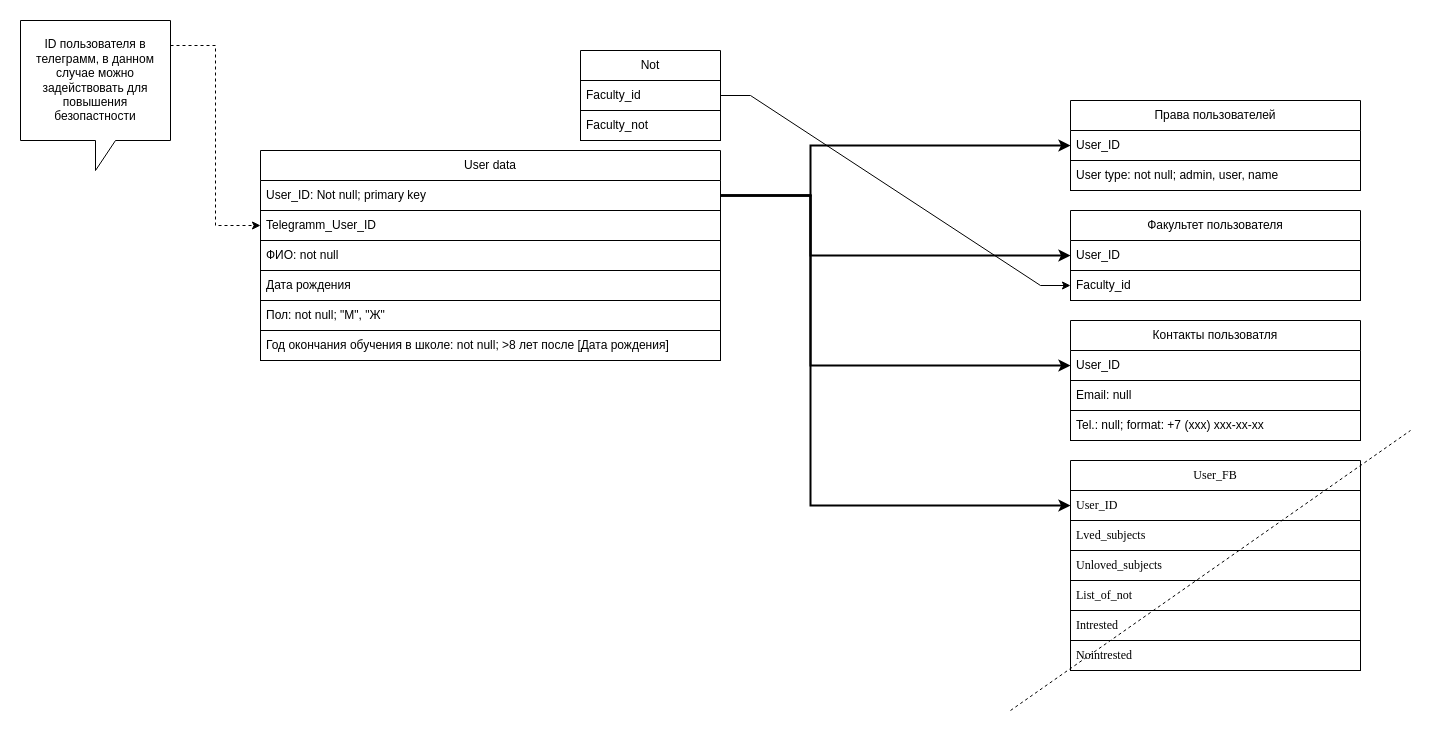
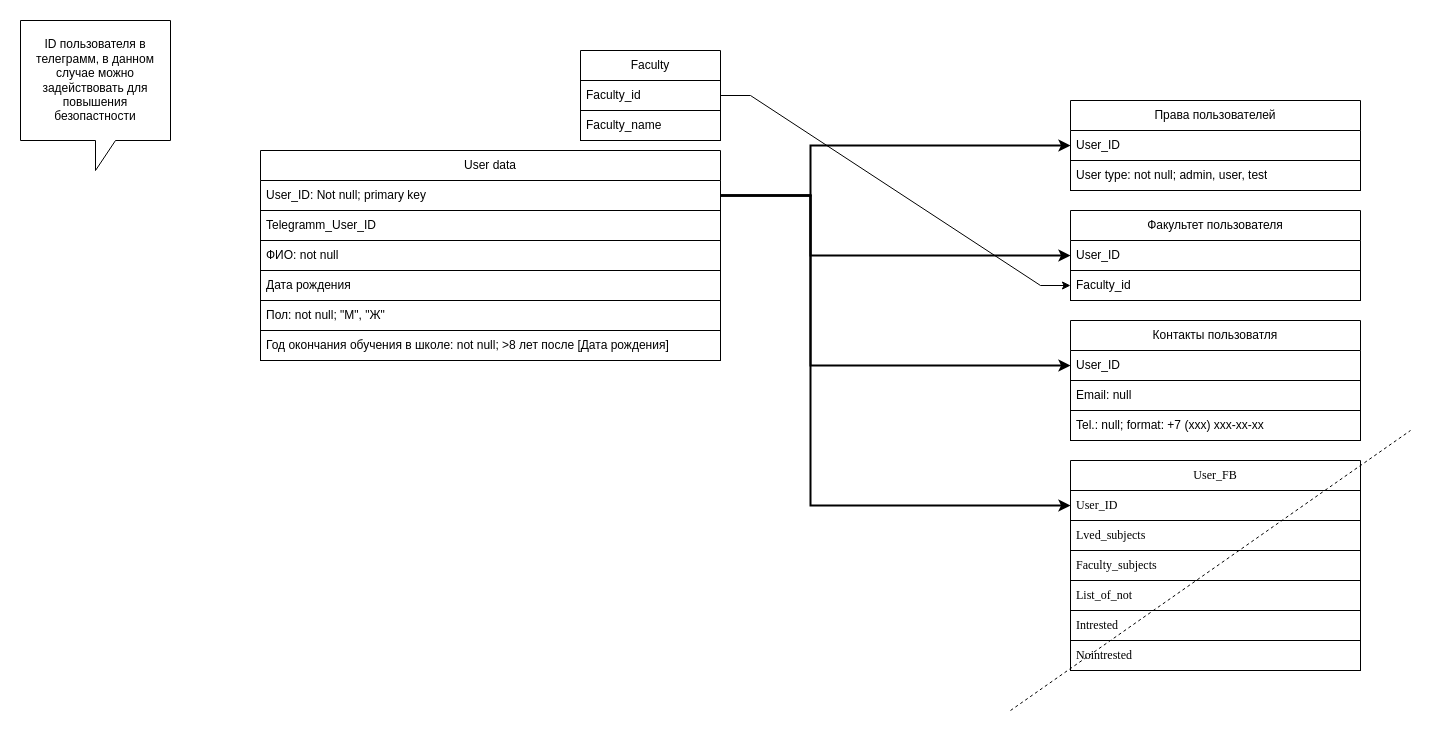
(651, 66) -> (651, 66)
(622, 126) -> (625, 126)
(216, 132) -> none
(1184, 176) -> (1184, 176)
(1129, 566) -> (1129, 566)
